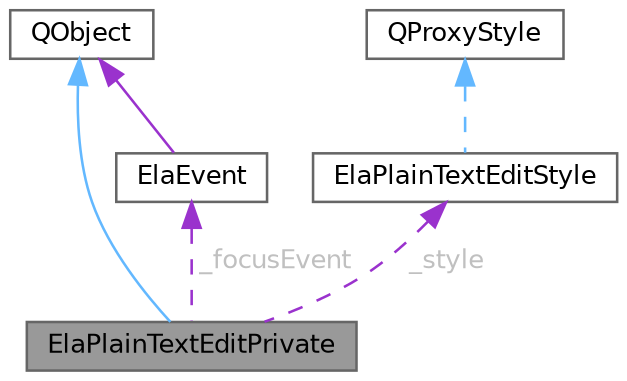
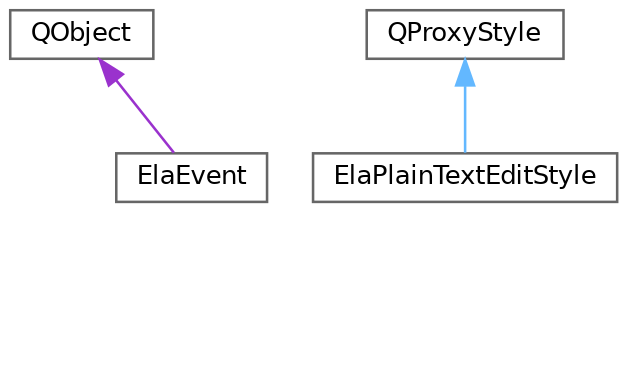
(465, 119) -> (465, 119)
(192, 346) -> none
